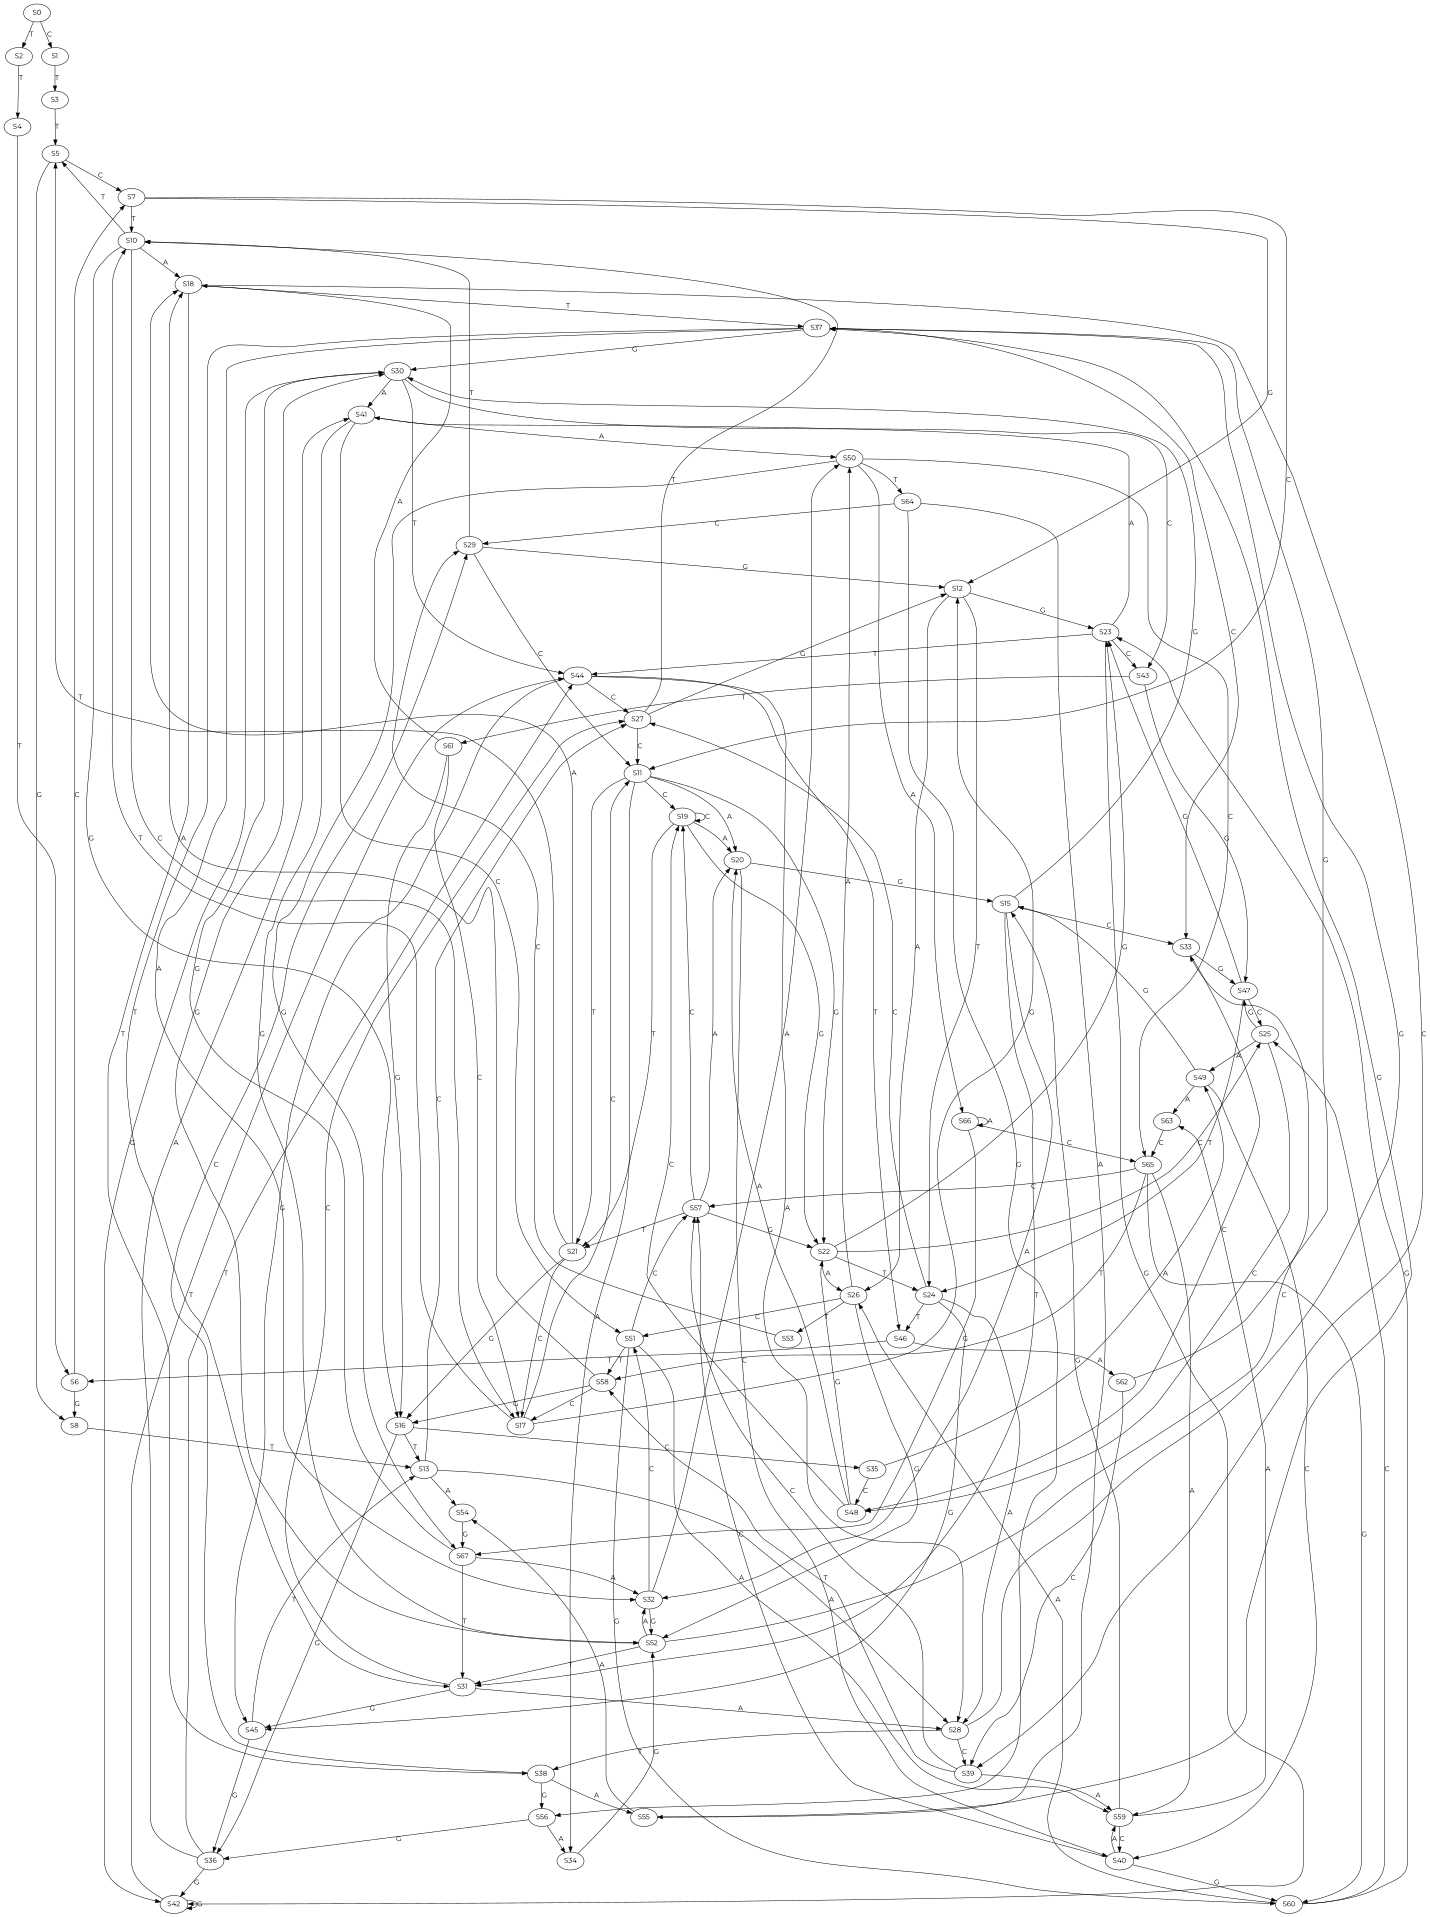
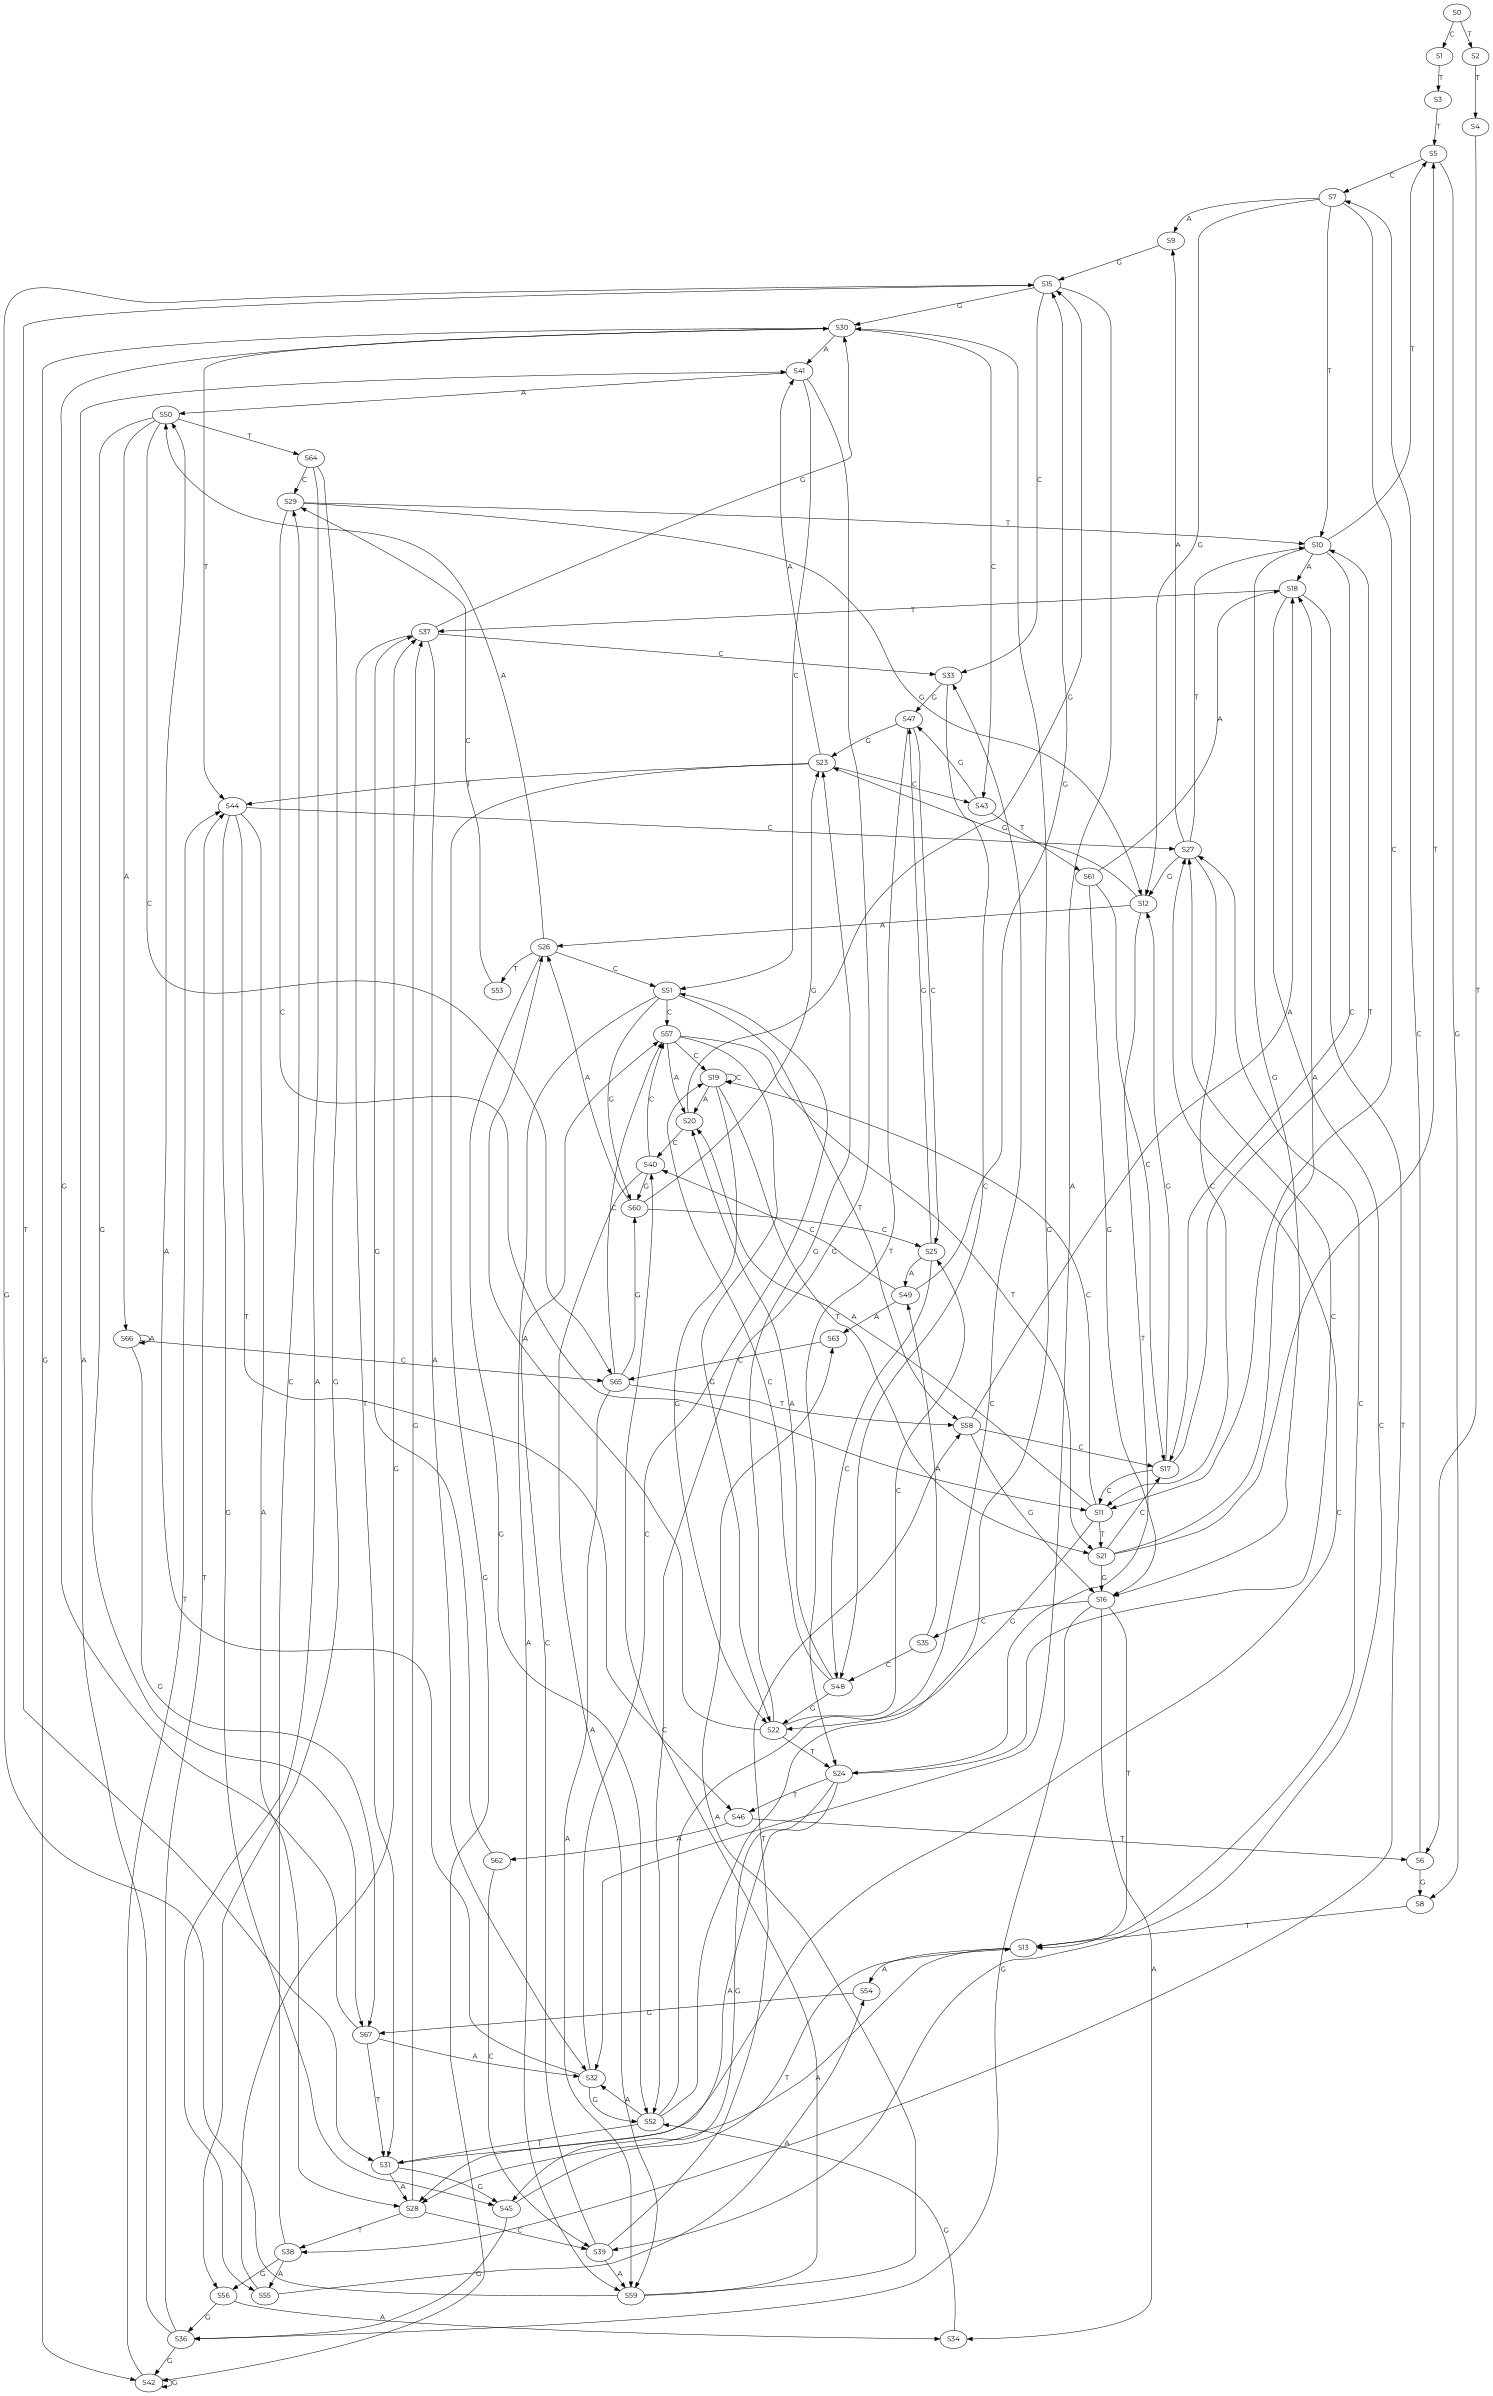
none -> (1171, 241)
(603, 1287) -> (1152, 2044)
